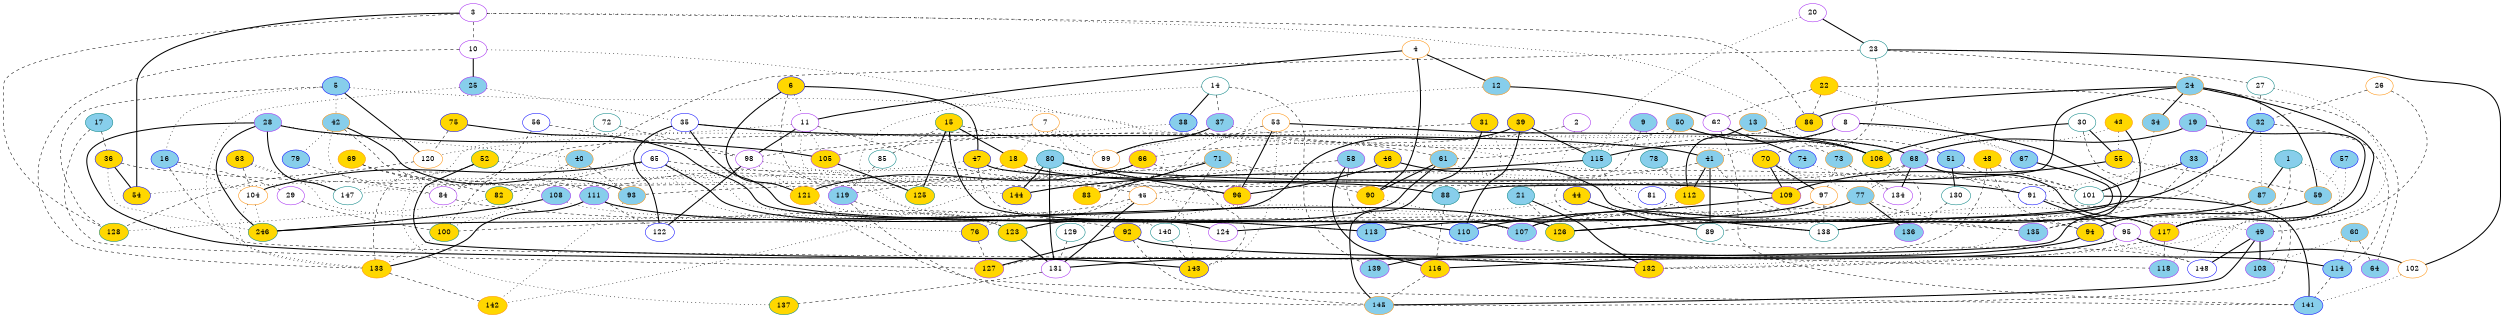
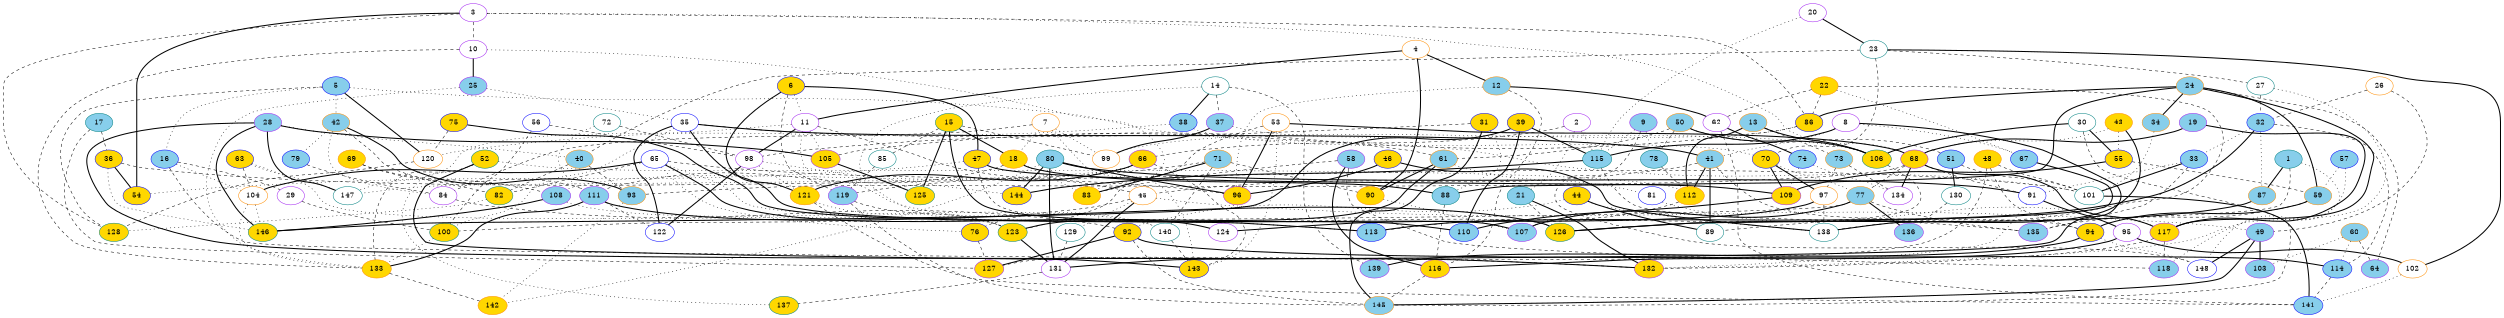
(1914, 159) -> (1914, 159)
none -> (1500, 192)
(2184, 209) -> none
(263, 232) -> (263, 232)
